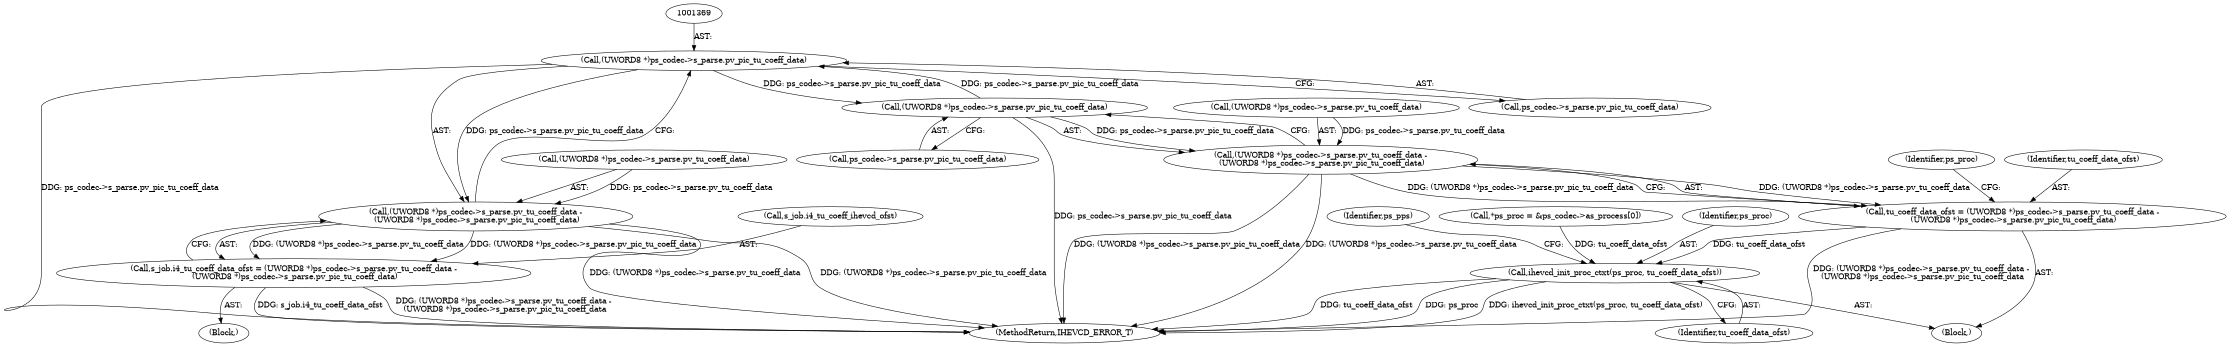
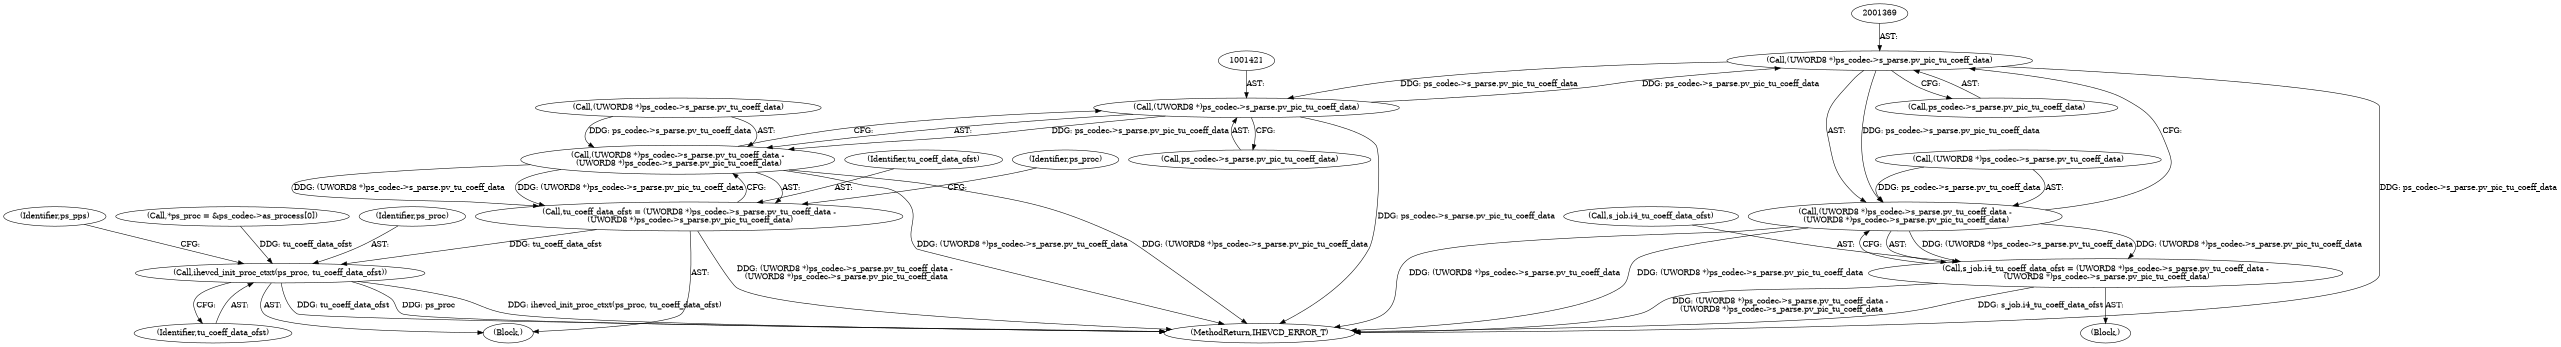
(694, 14) -> (1880, 14)
none -> (1246, 61)
(831, 216) -> (1651, 216)
